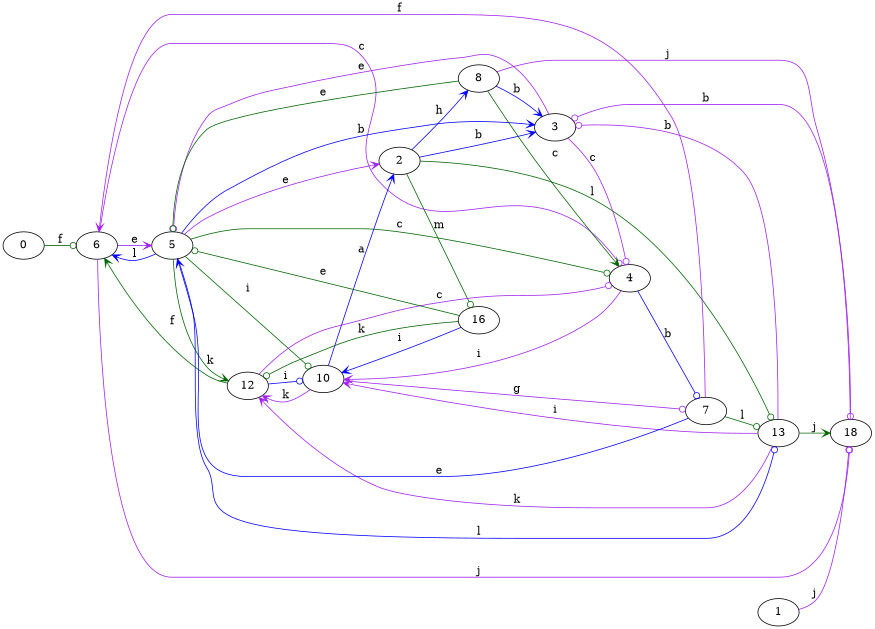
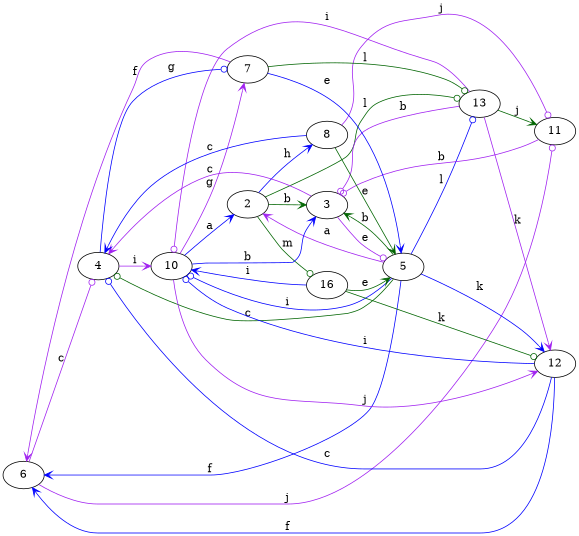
(517, 98) -> (265, 263)
(280, 109) -> (363, 198)
(341, 141) -> (374, 234)
(474, 146) -> (283, 205)
(545, 174) -> (196, 159)
(286, 180) -> (327, 231)
(606, 194) -> (202, 178)
(24, 246) -> none
(131, 246) -> none
(135, 254) -> (210, 469)
(329, 283) -> (366, 290)
(433, 303) -> (322, 463)
(246, 310) -> (294, 309)
(184, 325) -> (483, 305)
(159, 334) -> (346, 533)
(668, 334) -> (172, 67)
(286, 395) -> (365, 400)
(512, 395) -> (217, 179)
(553, 418) -> (252, 33)
(851, 433) -> (555, 131)
(779, 612) -> none
